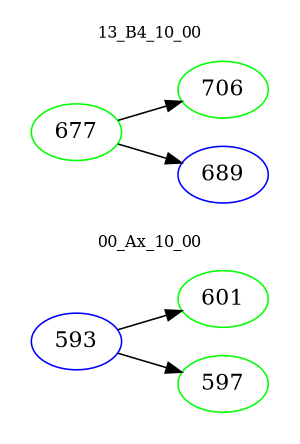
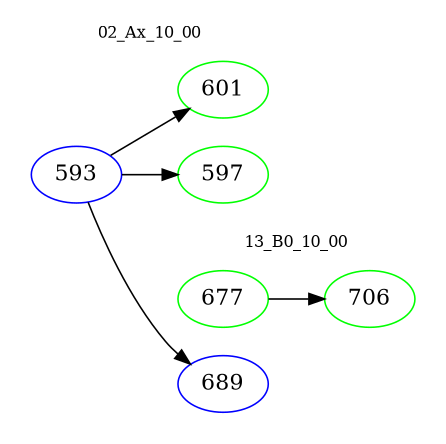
(150, 34) -> (296, 243)
(142, 151) -> (126, 283)
(150, 243) -> (150, 34)
